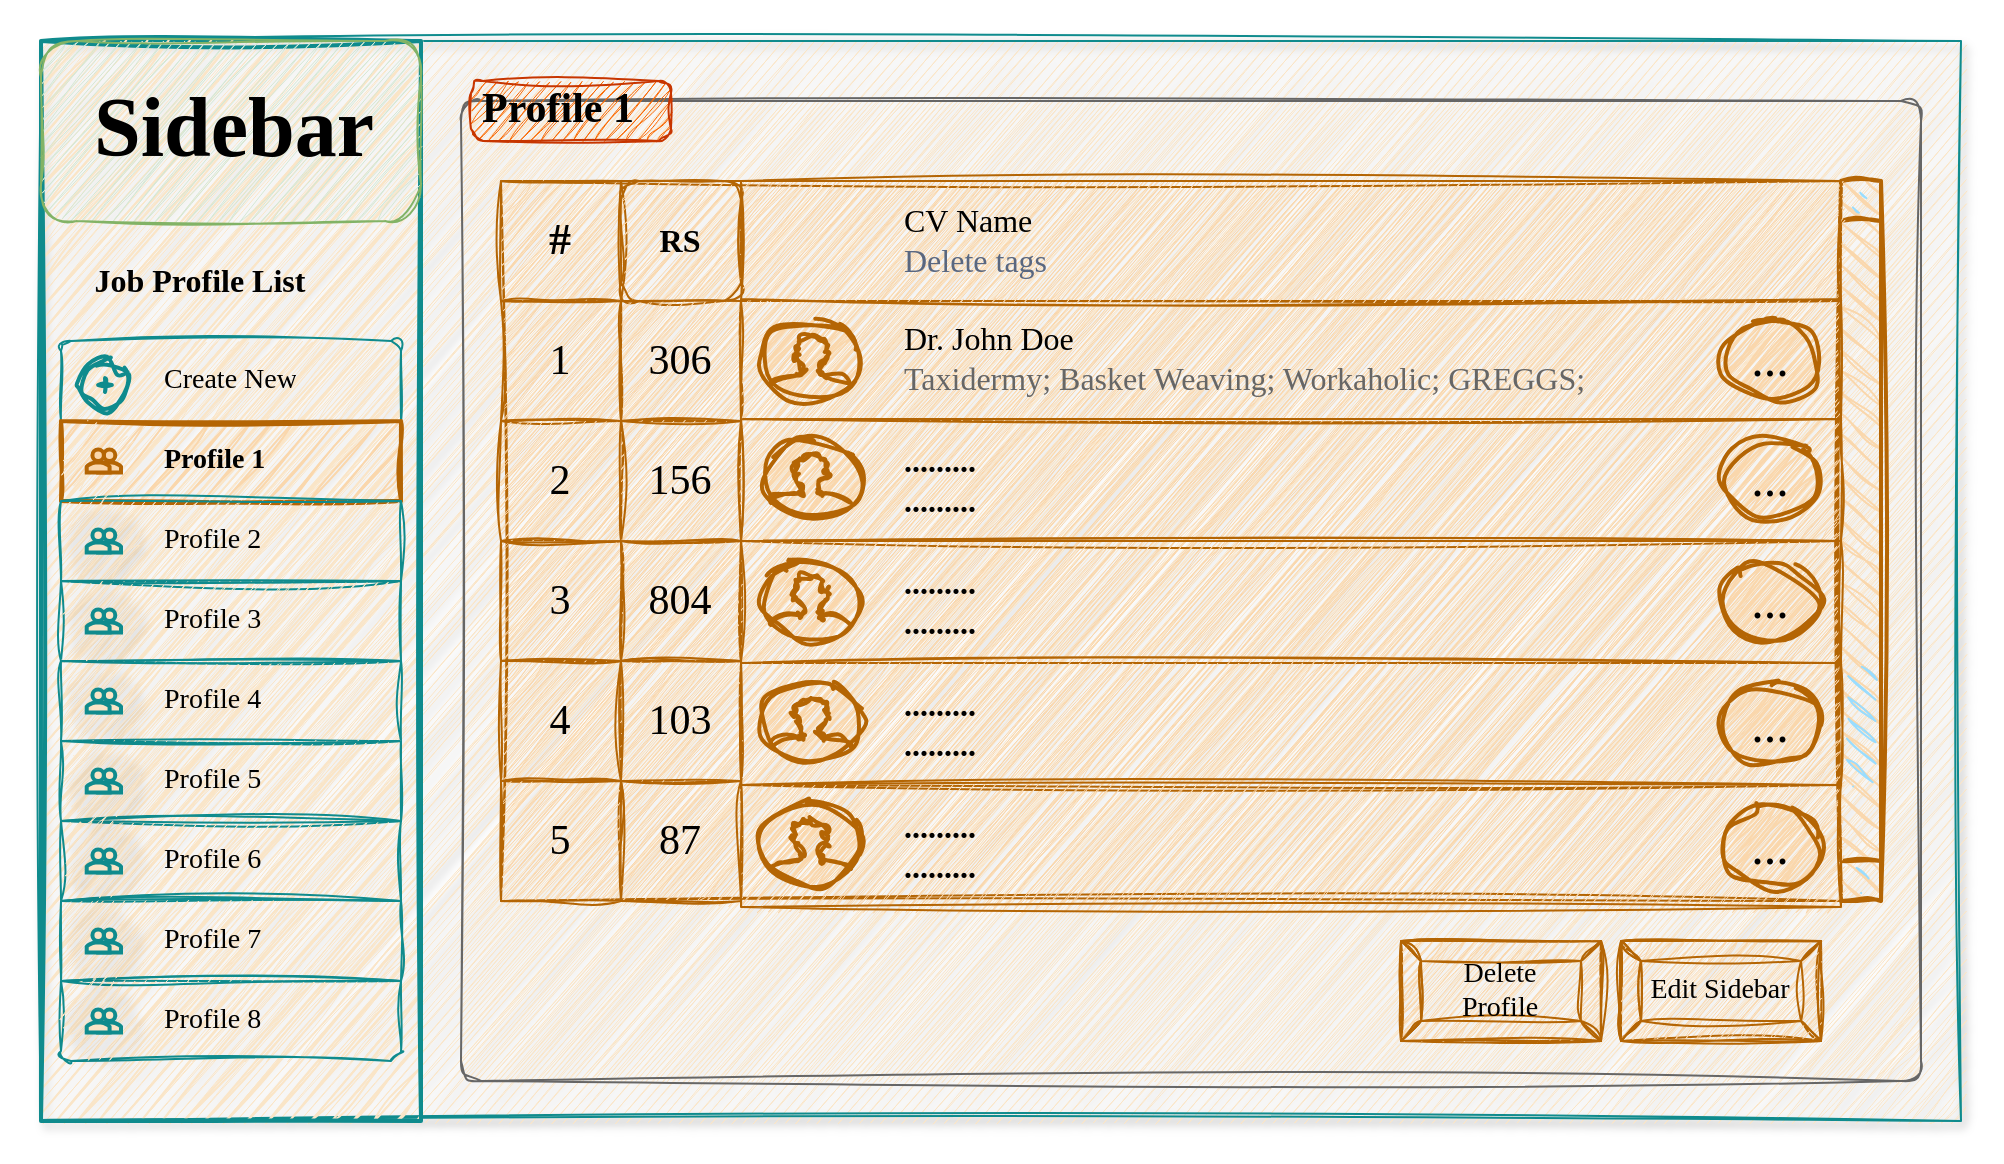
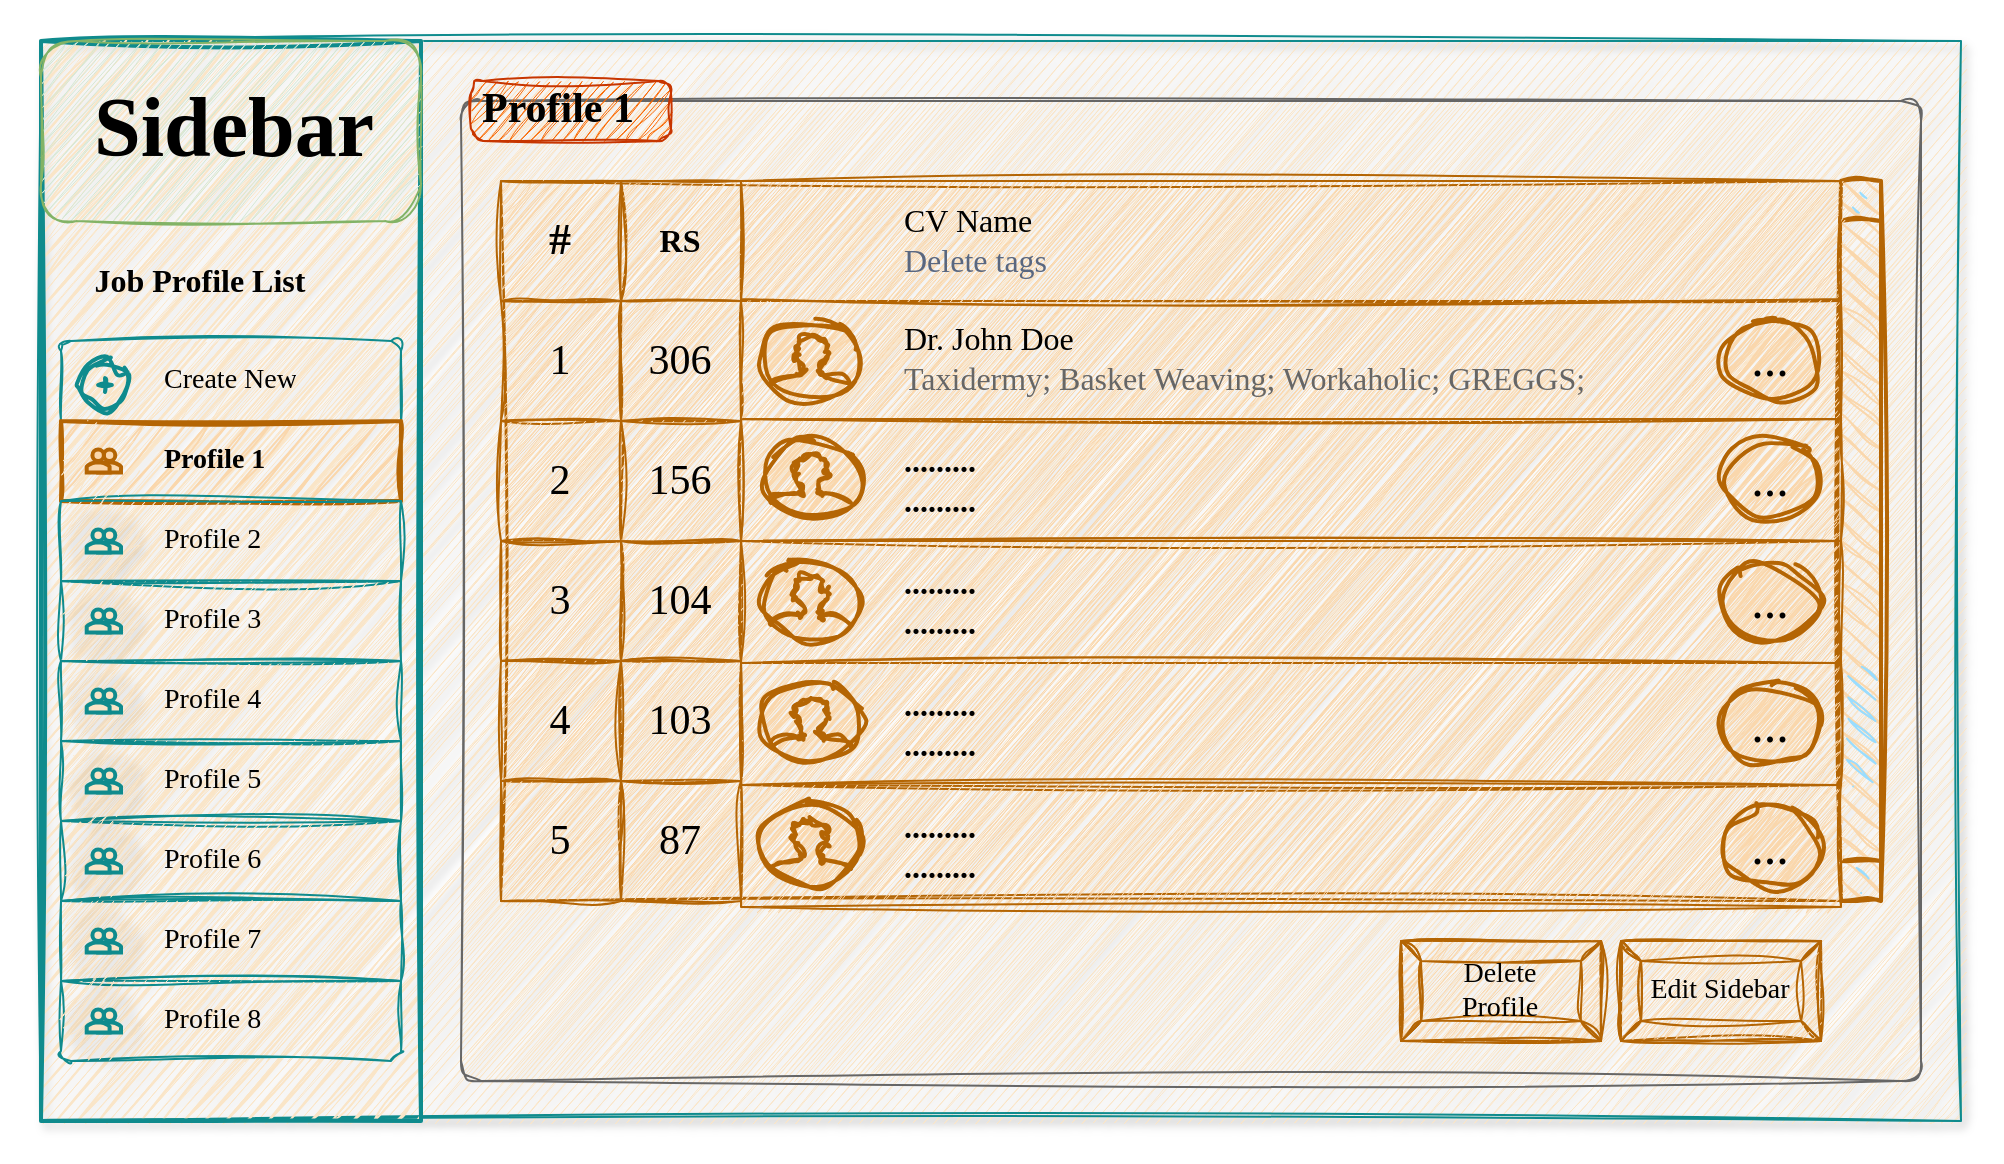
(681, 241) -> (681, 241)
(681, 601) -> (681, 601)
